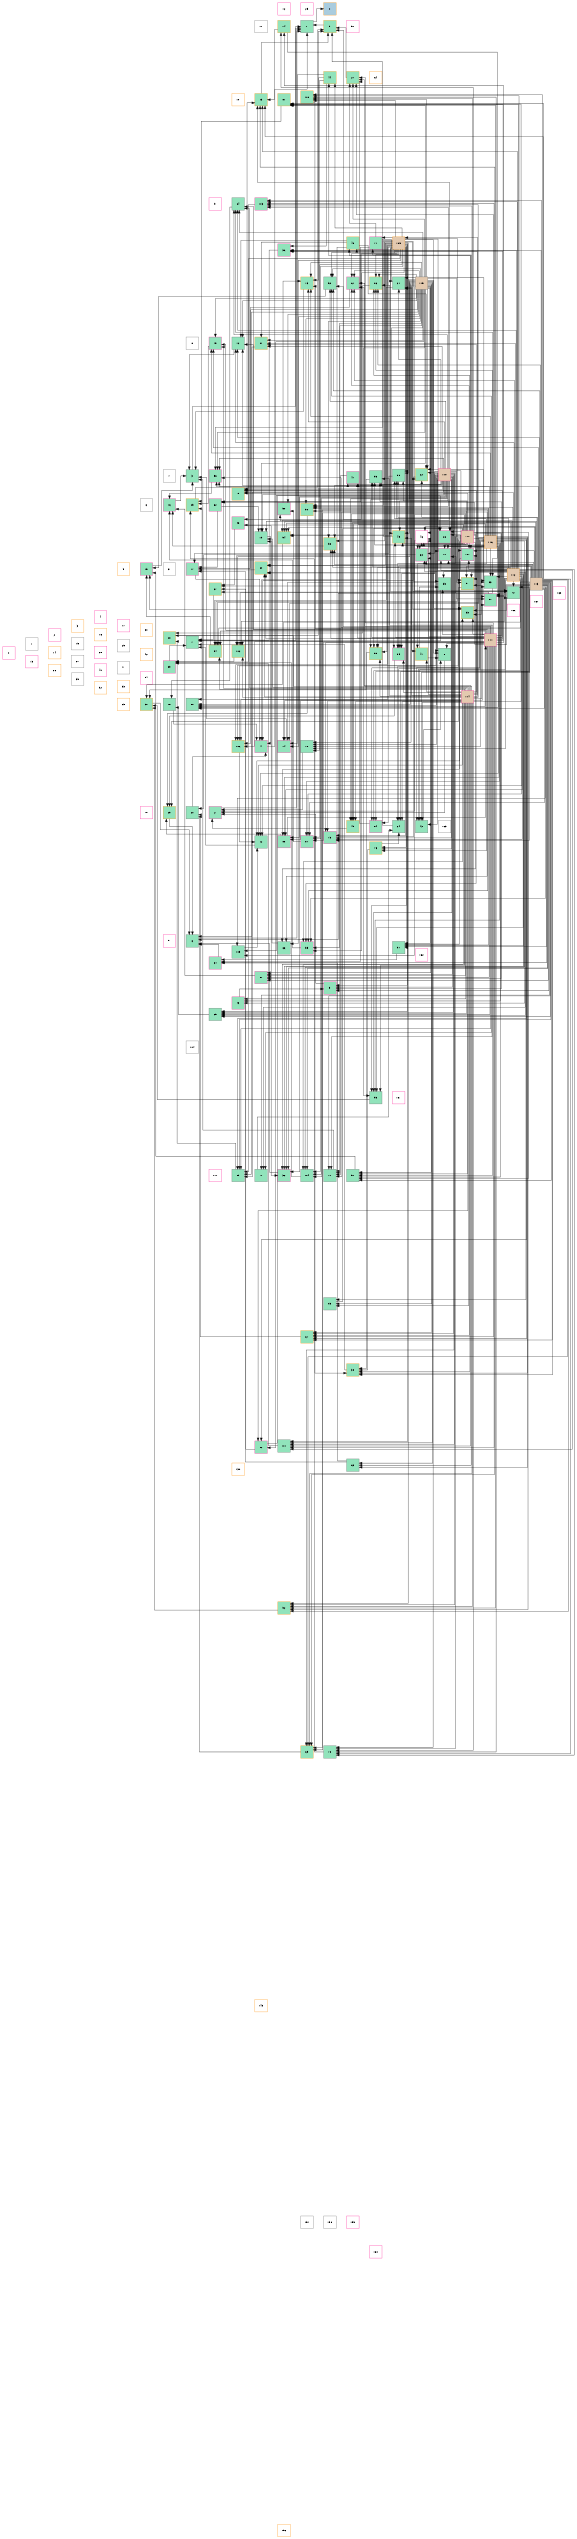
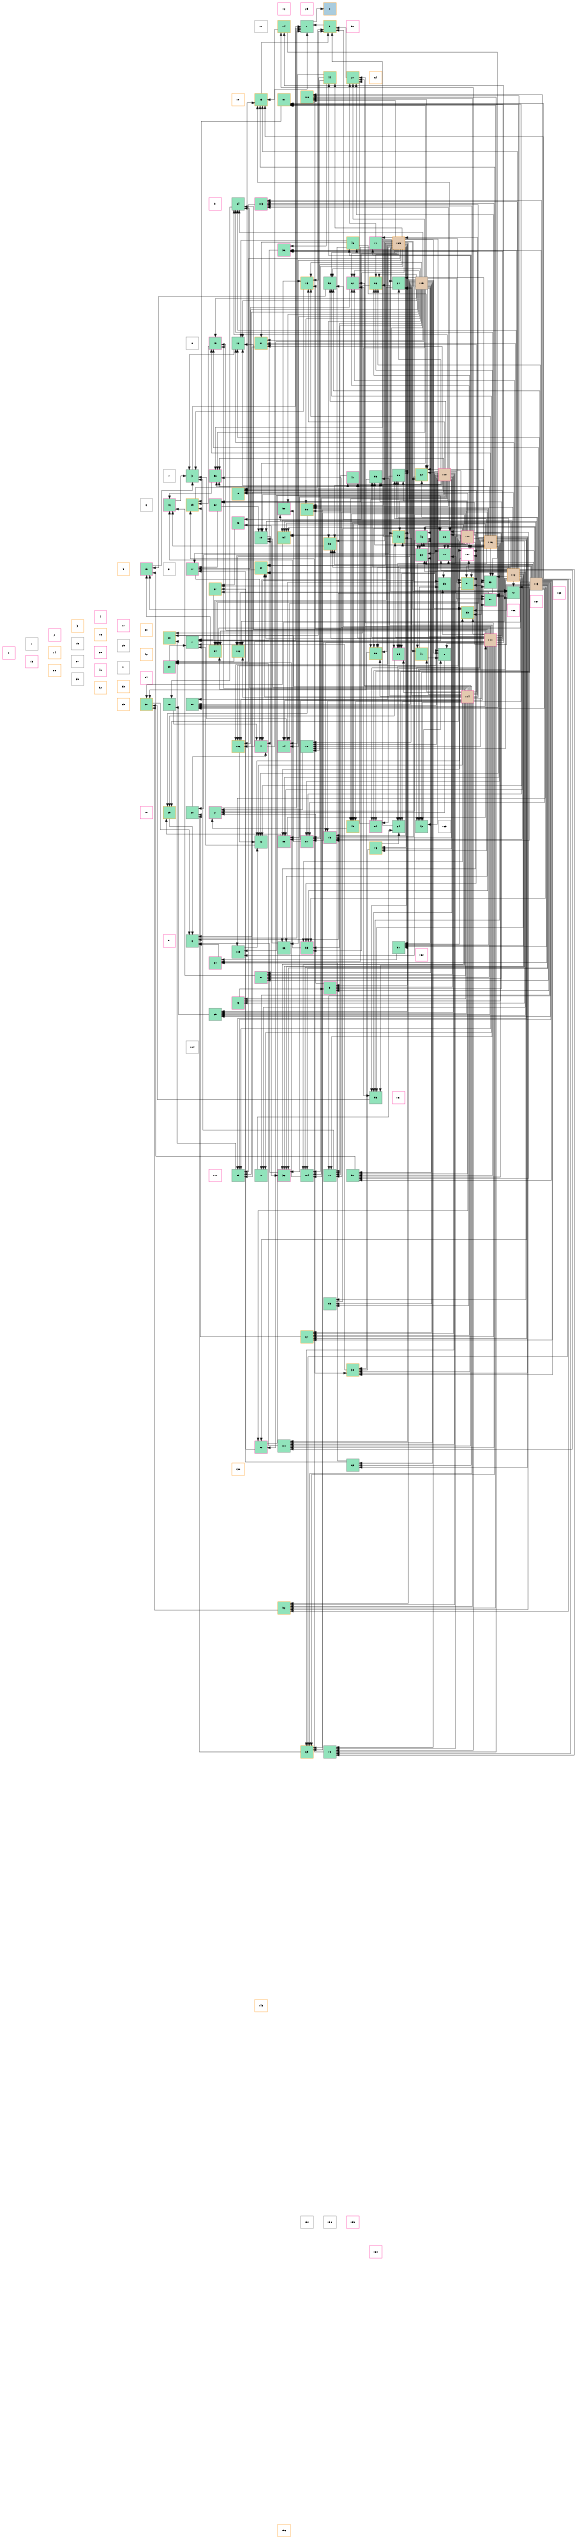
(422, 537) -> (422, 537)
(467, 555) -> (467, 555)
